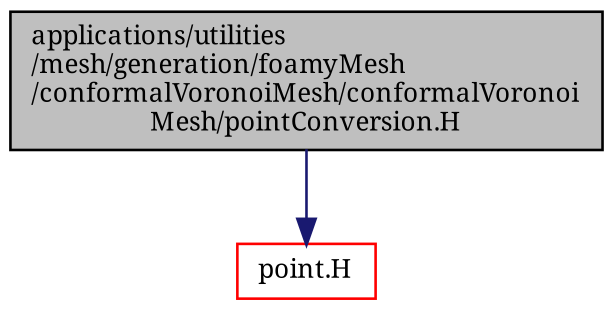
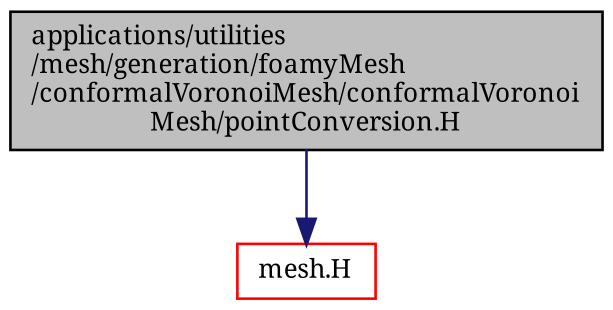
(306, 271) -> (306, 271)
